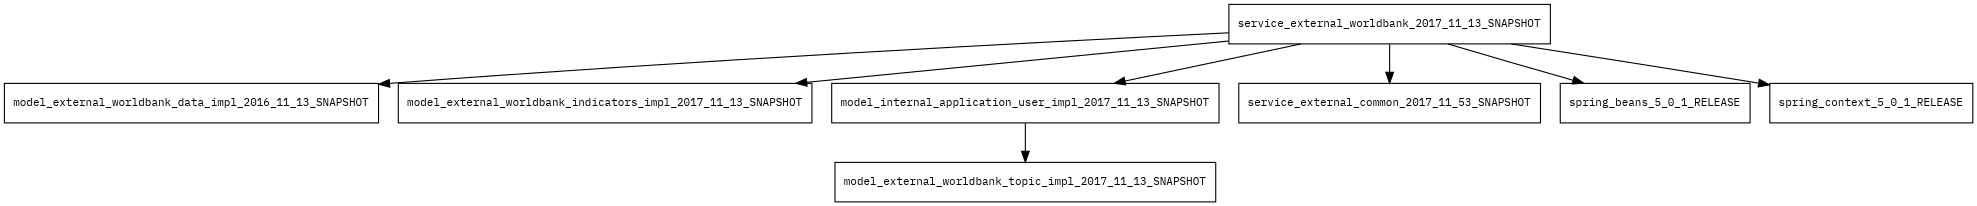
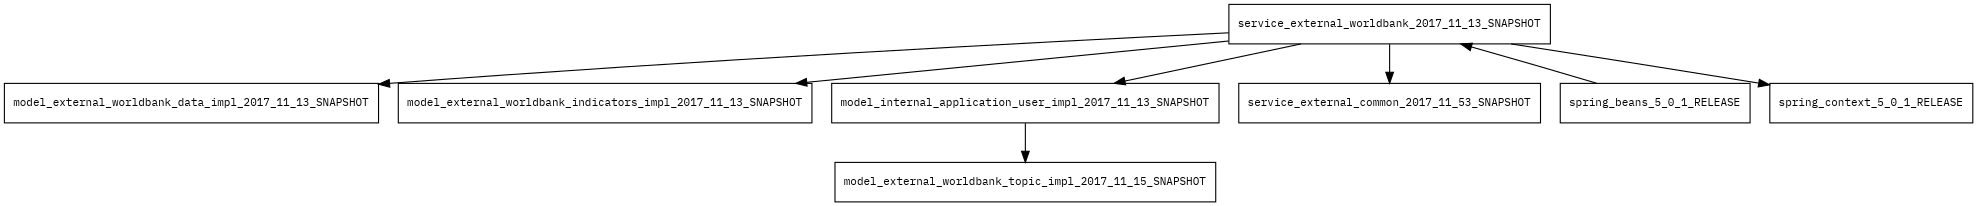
(1510, 62) -> (1534, 65)
(191, 103) -> (191, 103)
(1025, 182) -> (1025, 182)
